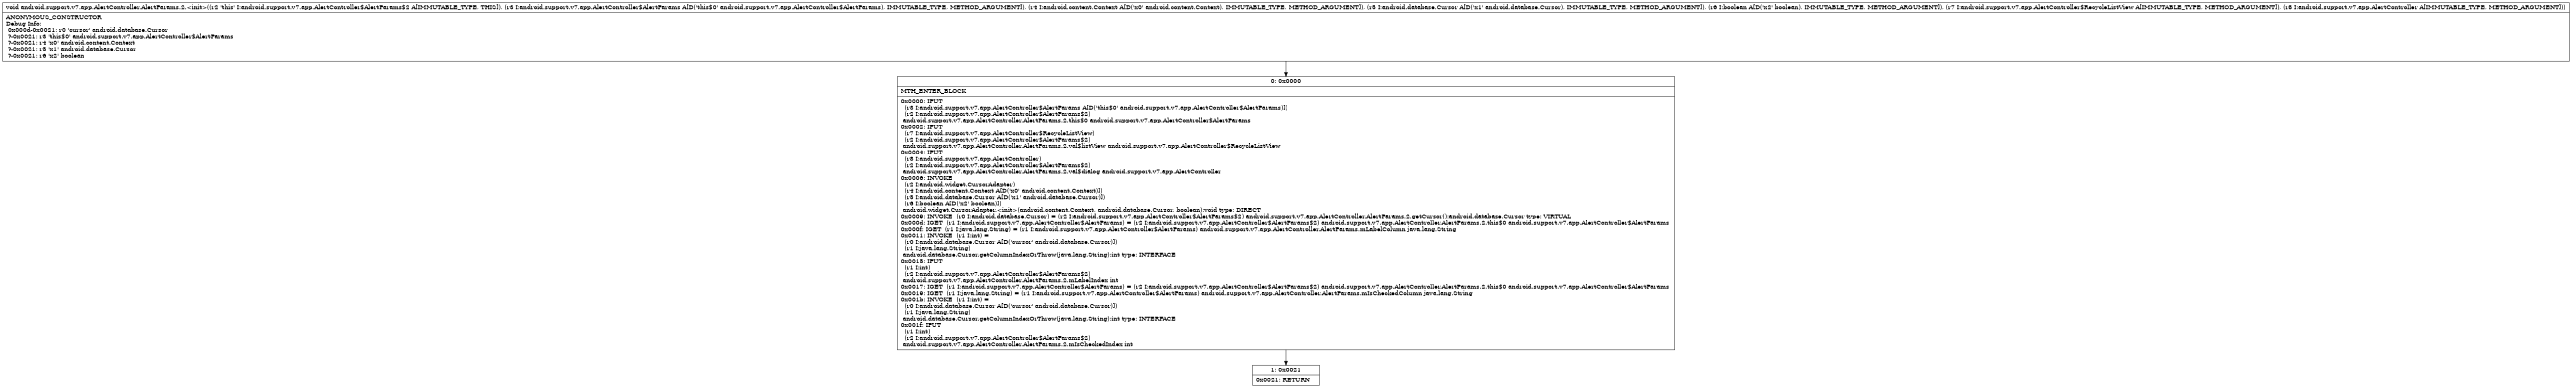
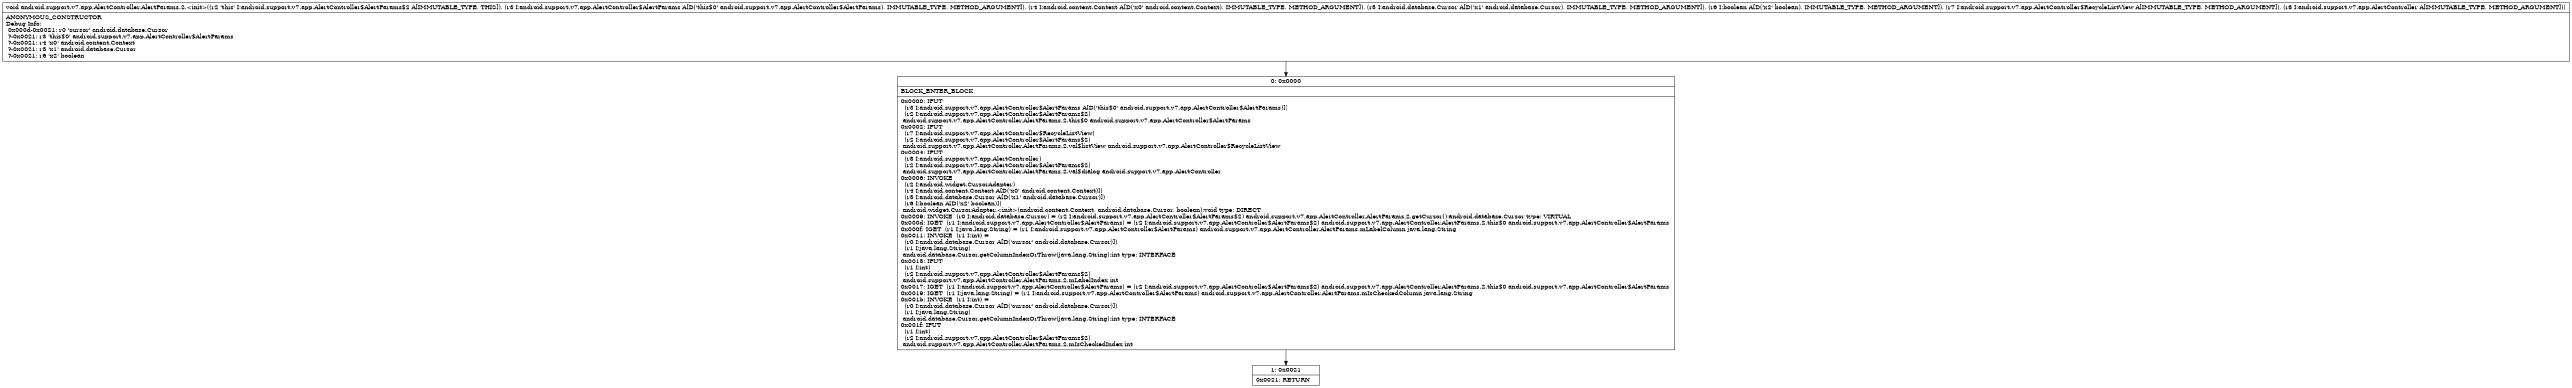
(934, 91) -> (937, 91)
